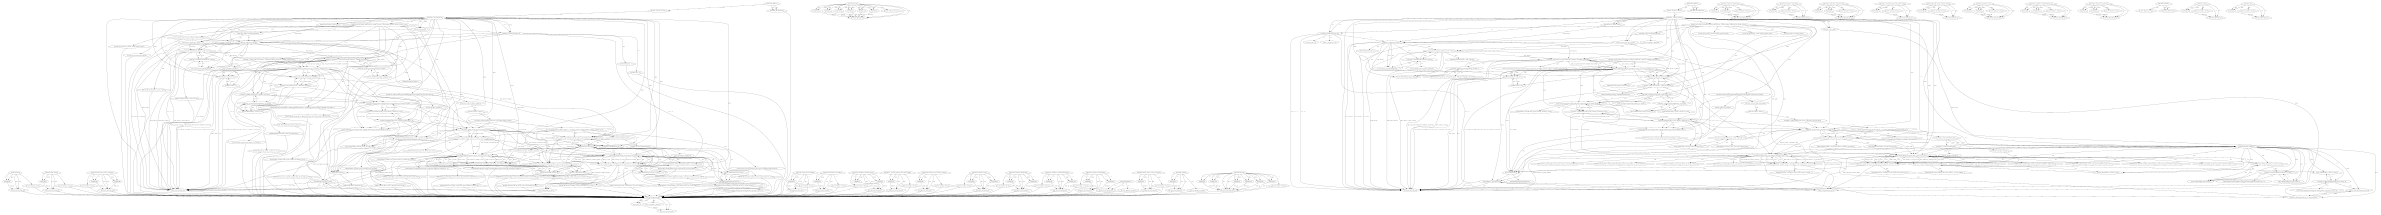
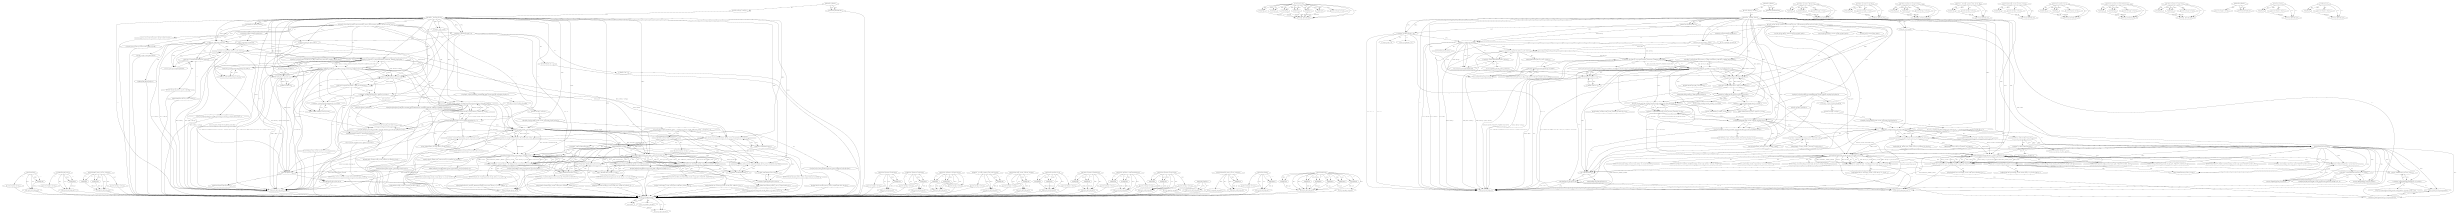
none -> (802, 177)
